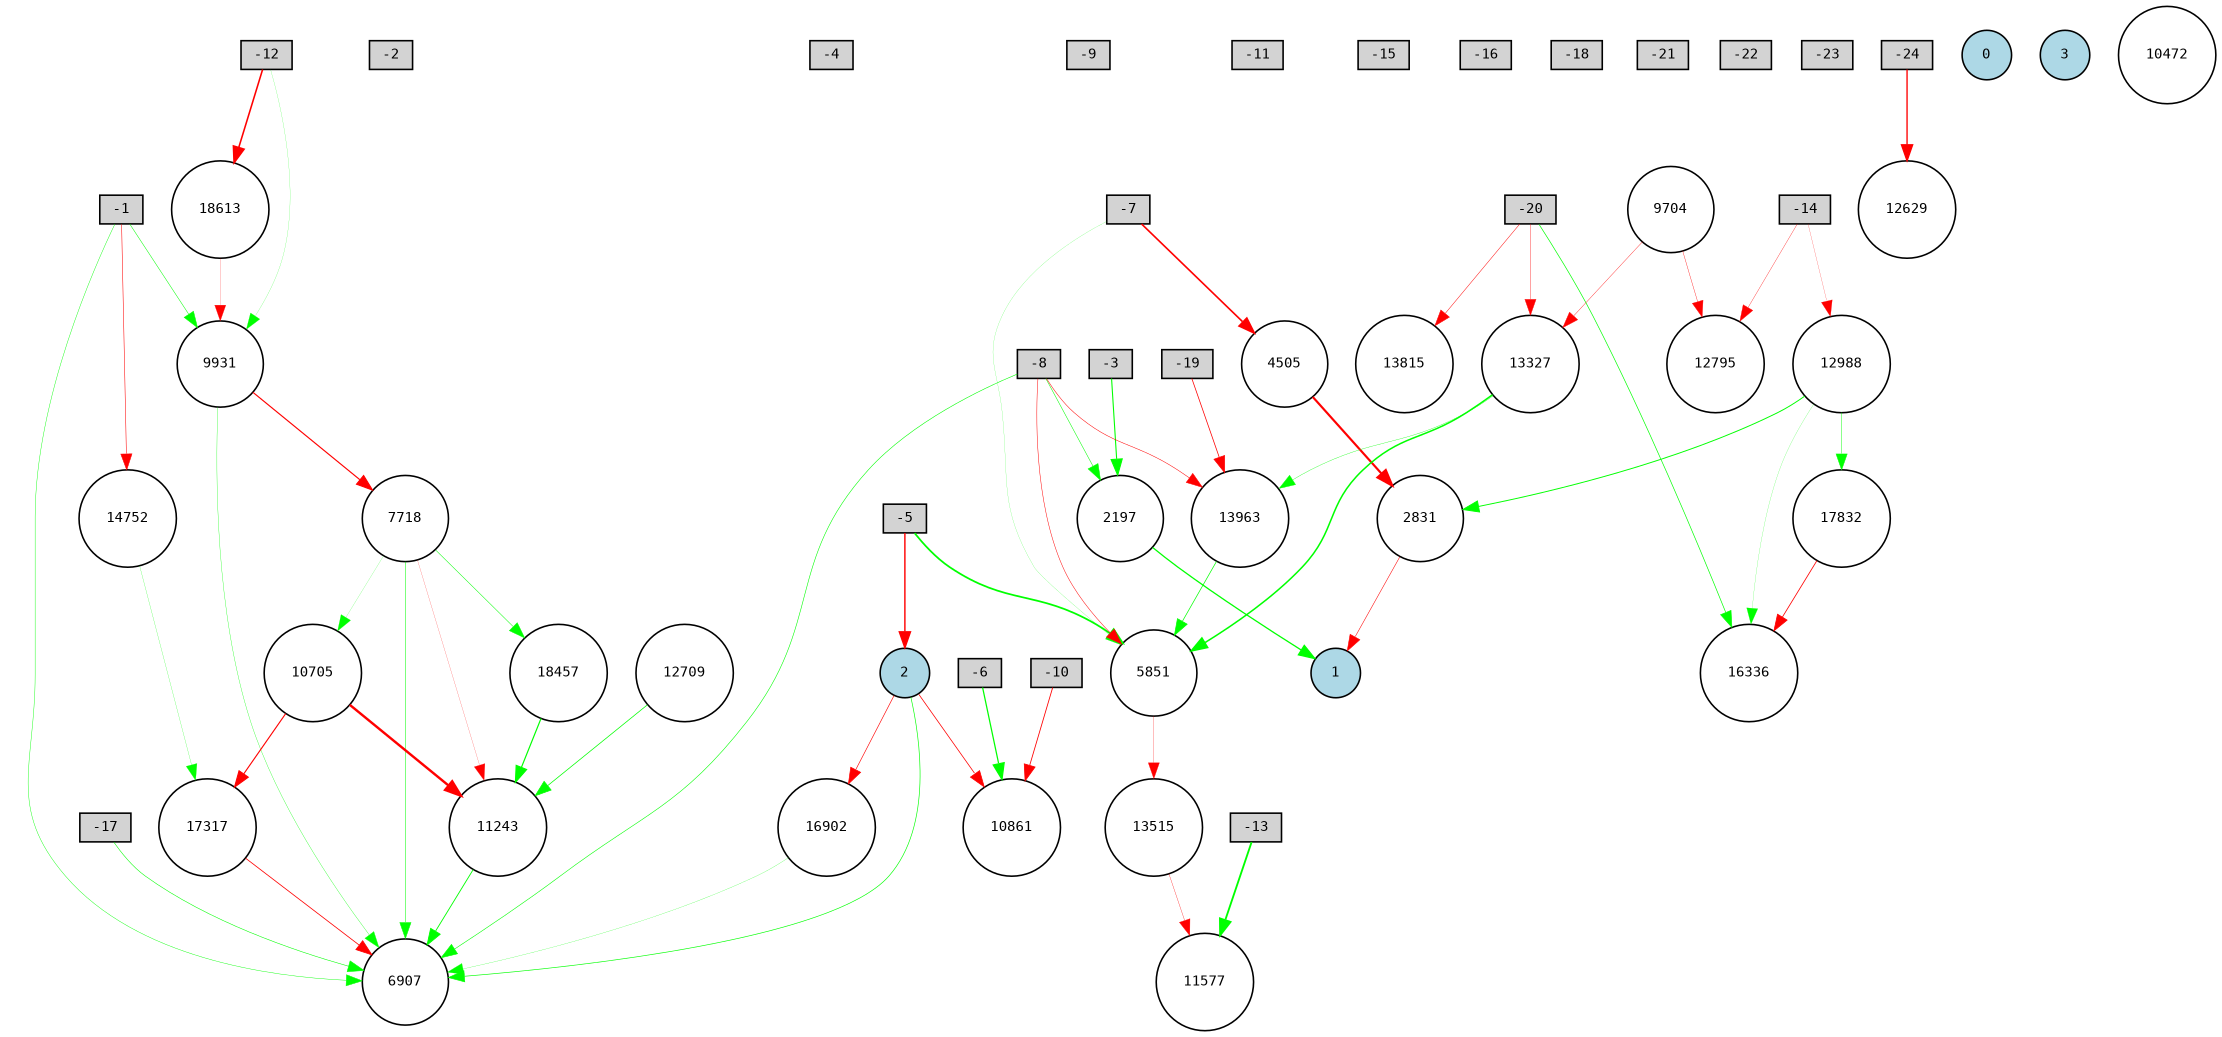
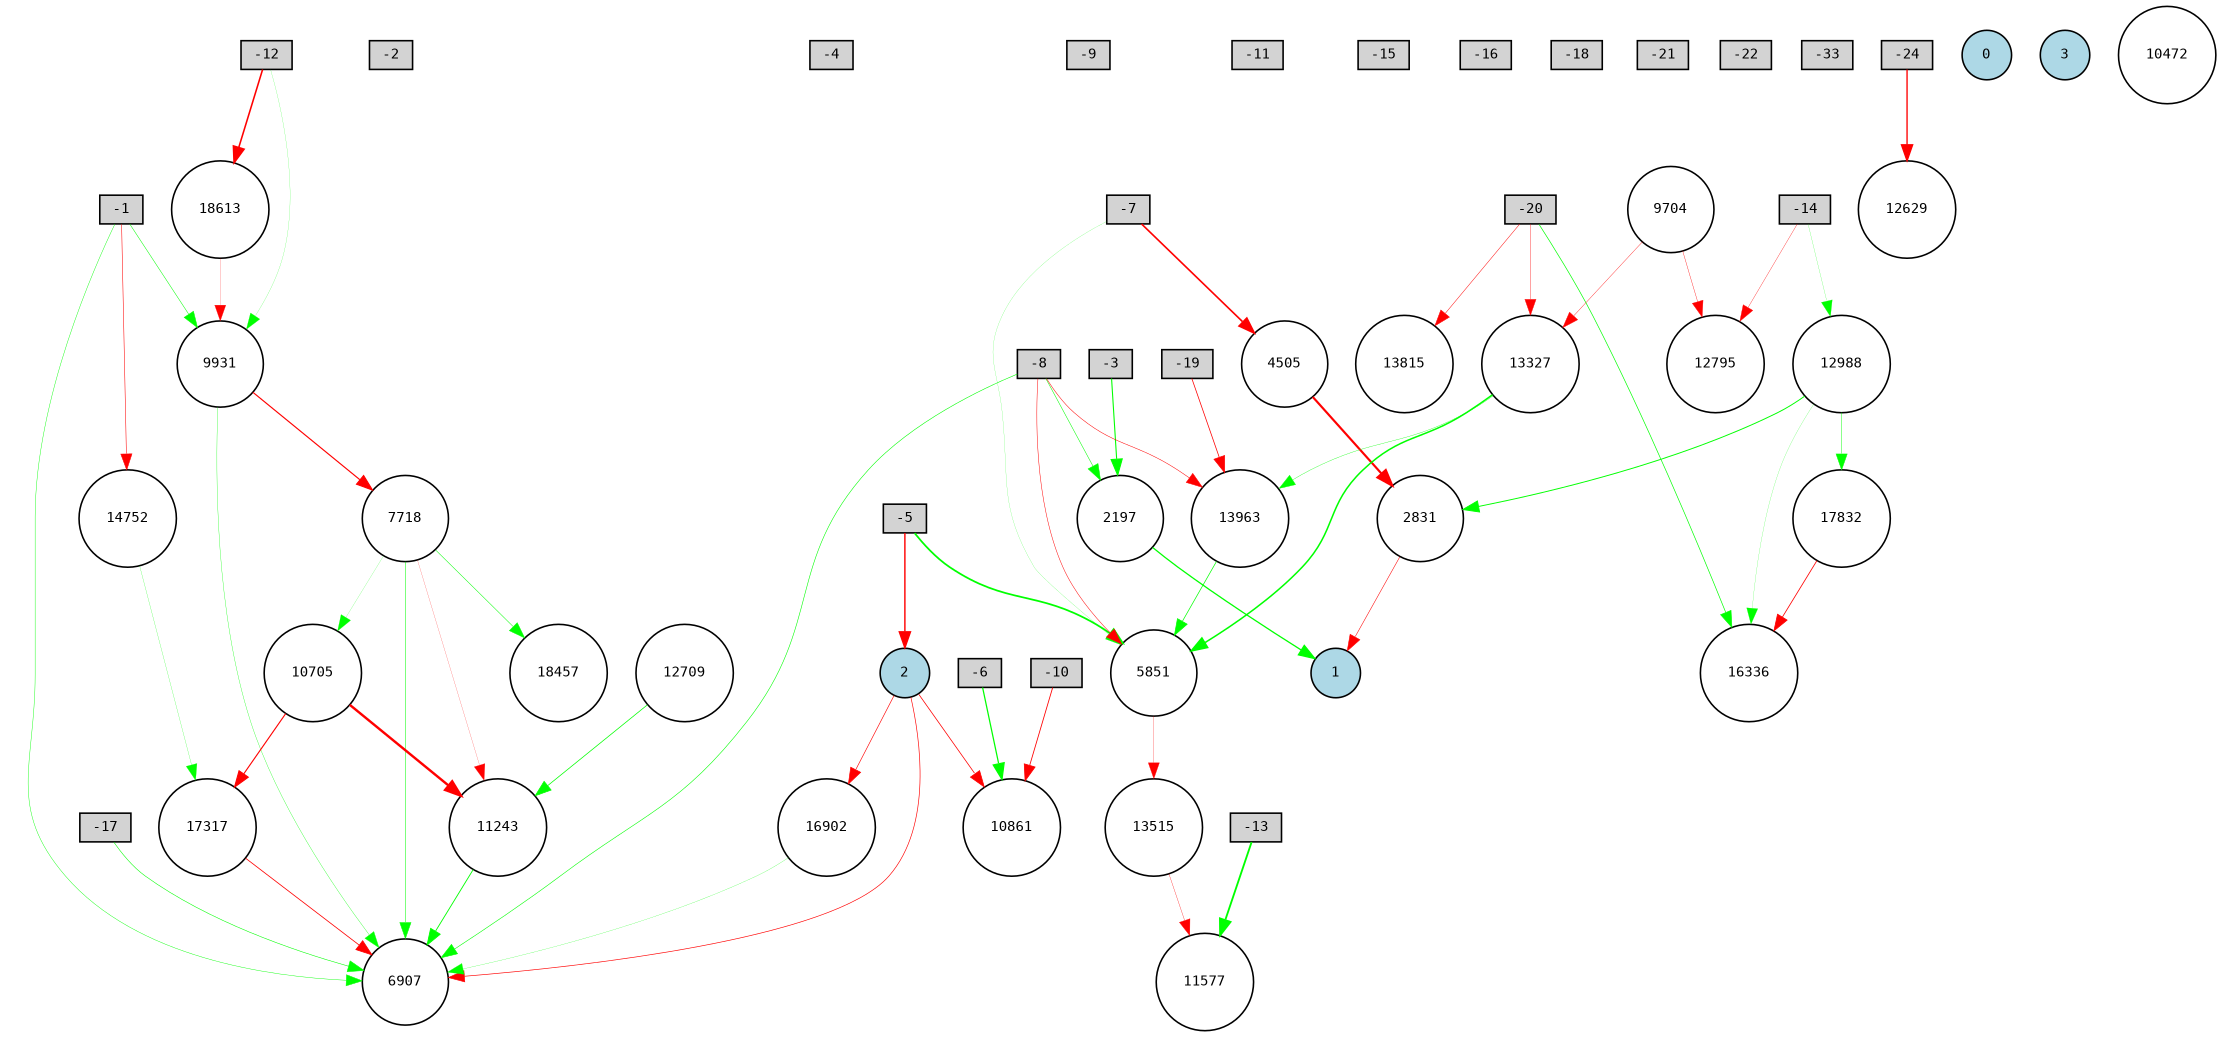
(1827, 55) -> (1827, 55)
(1817, 262) -> (1817, 262)
(531, 743) -> none
(774, 929) -> (774, 929)
